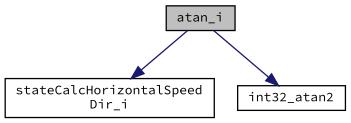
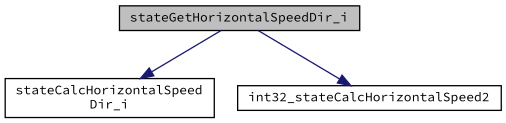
(201, 18) -> (240, 18)
(292, 98) -> (369, 98)
